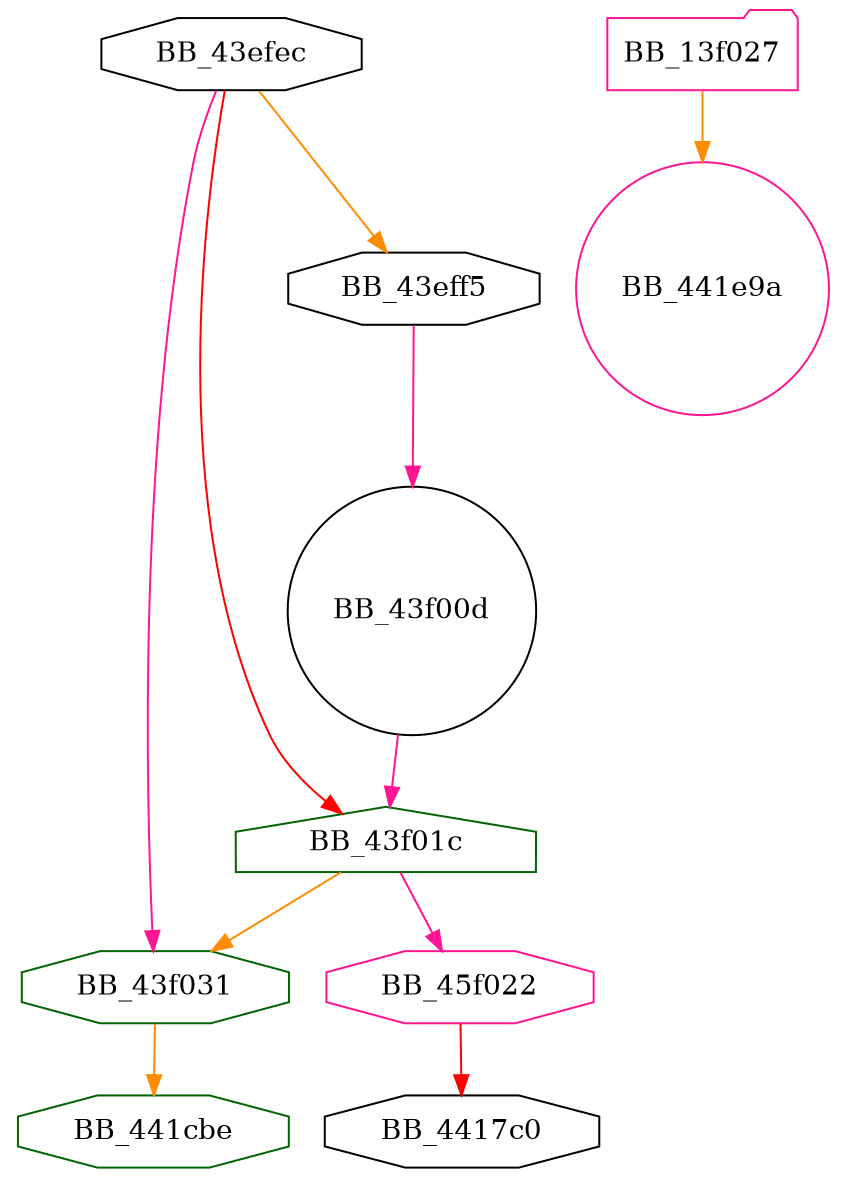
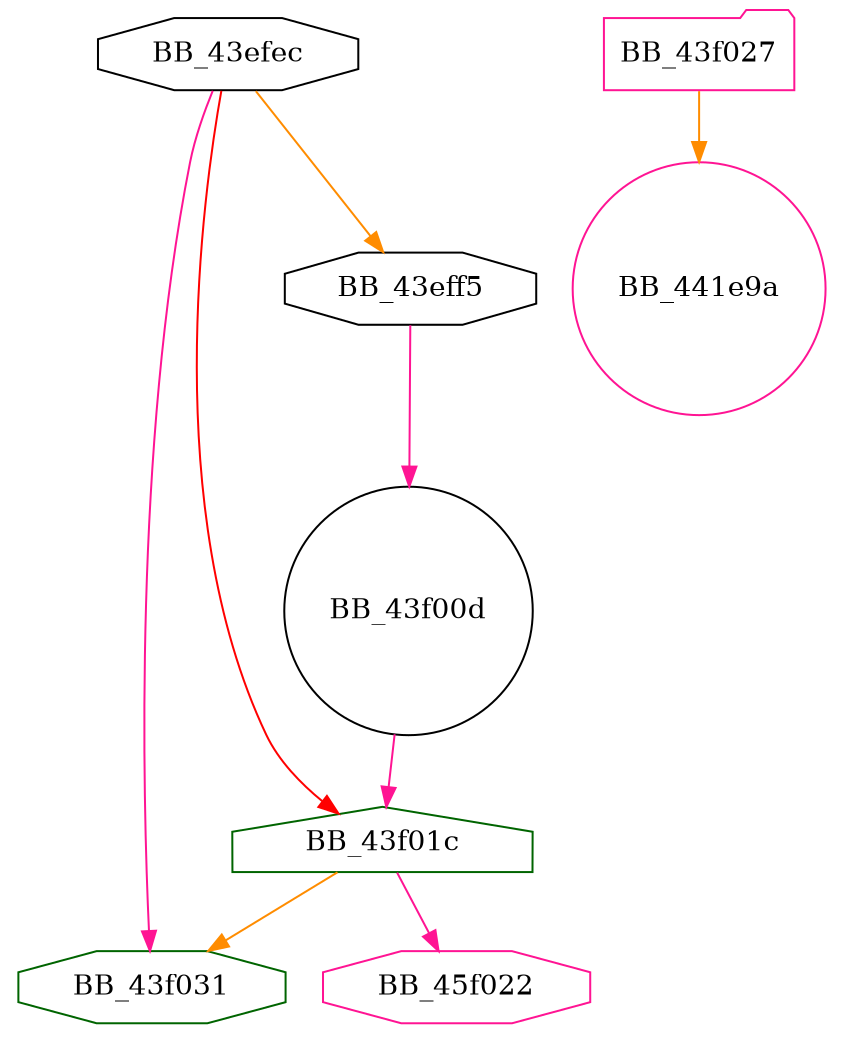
(703, 54) -> (699, 54)
(153, 1132) -> none
(462, 1132) -> none
